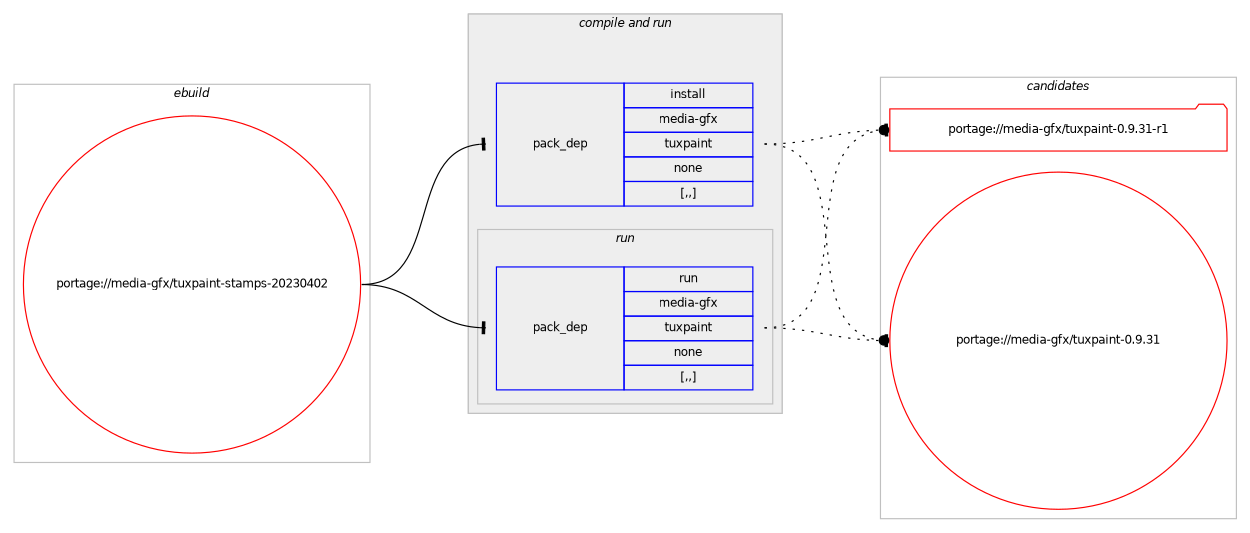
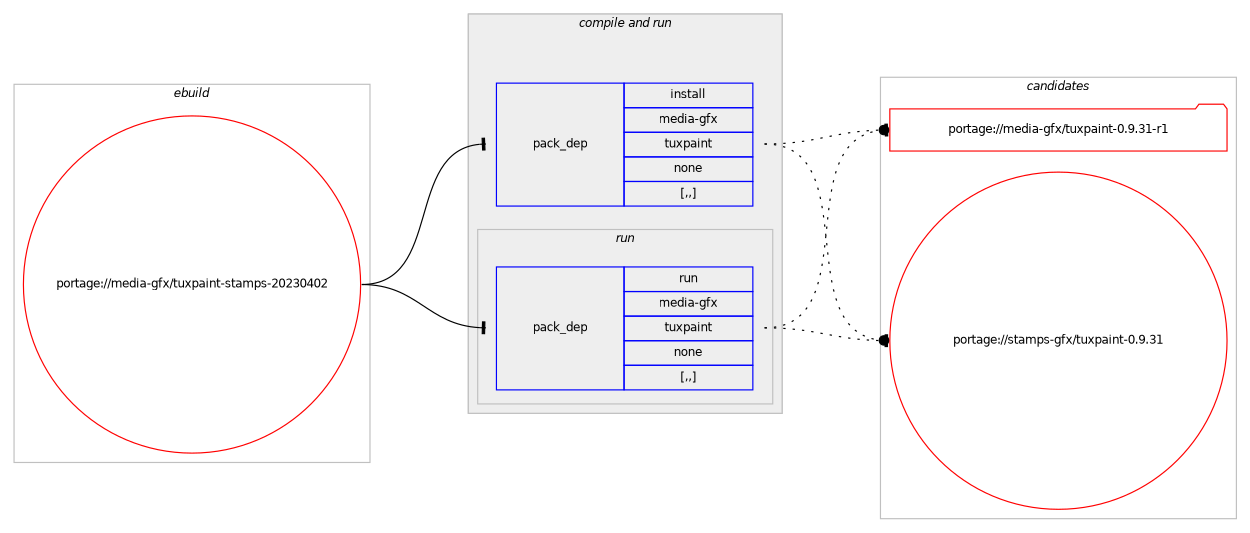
(1058, 341) -> (1058, 341)
